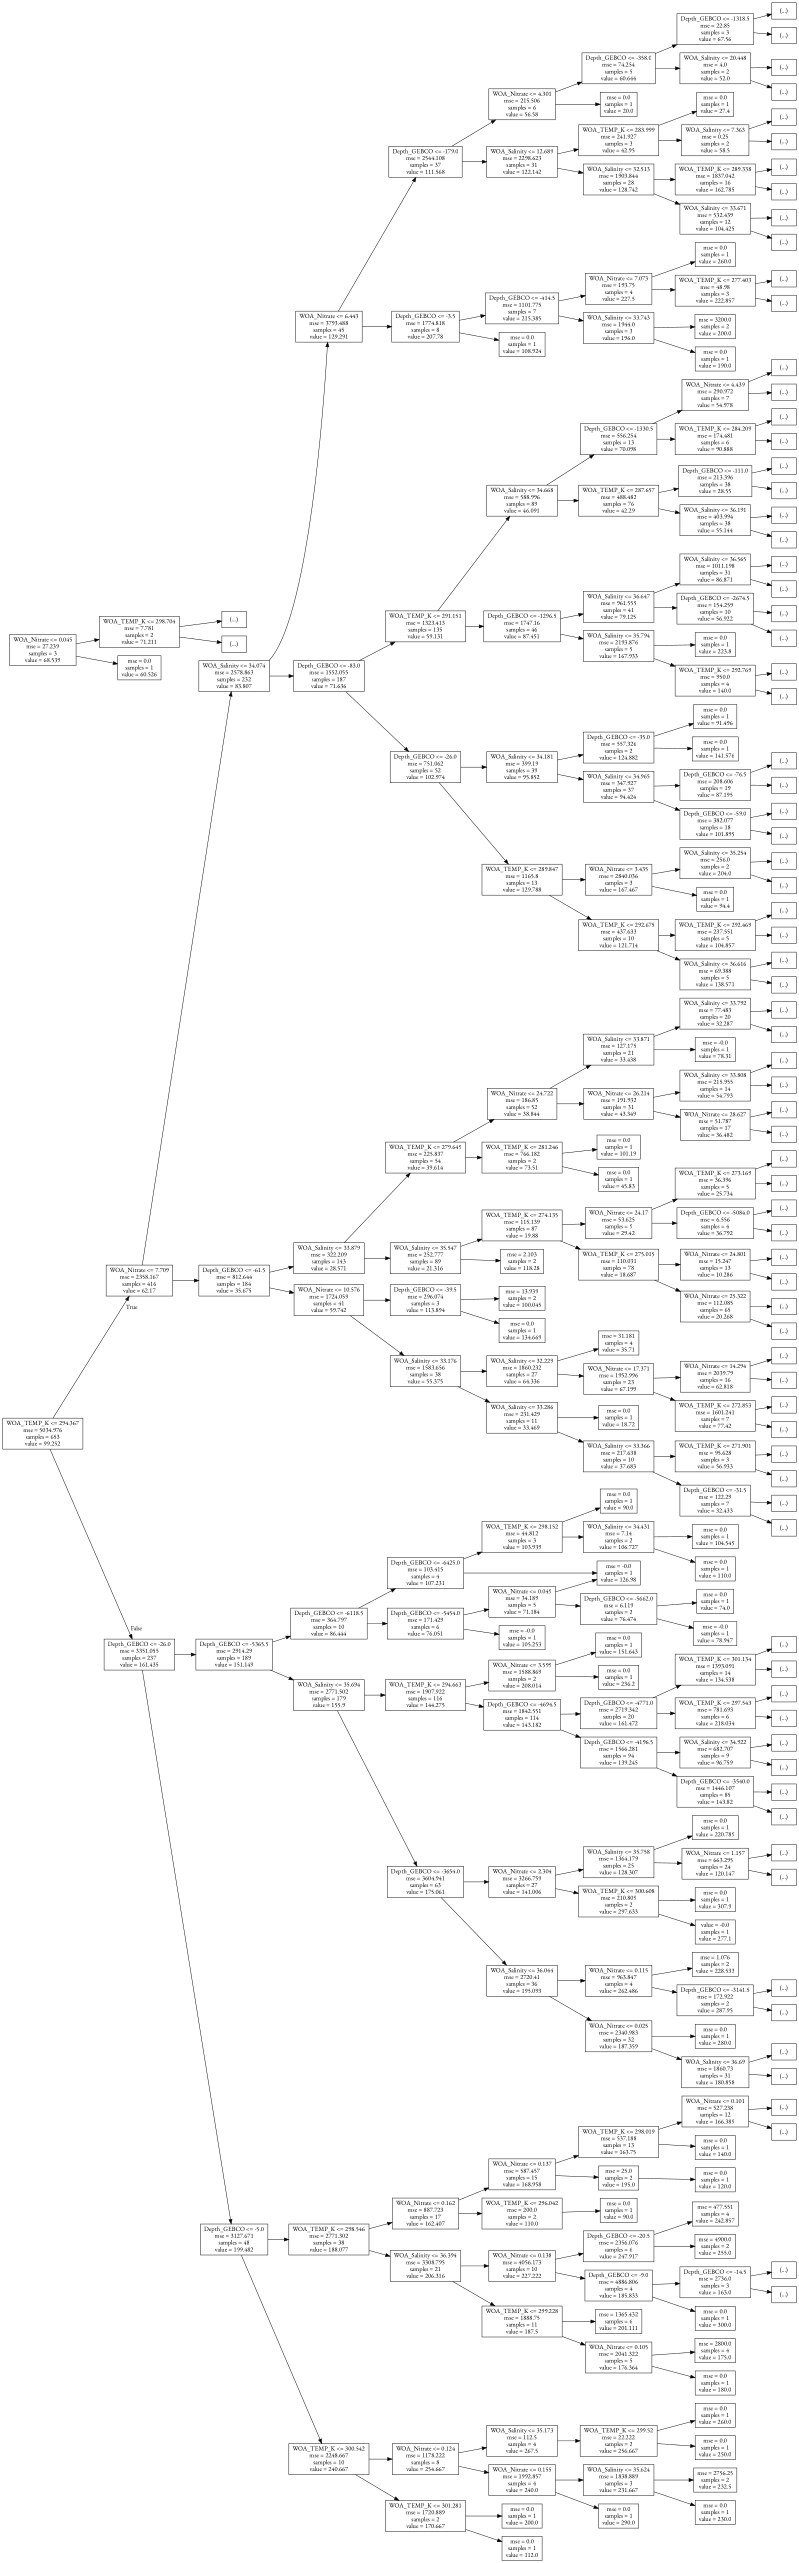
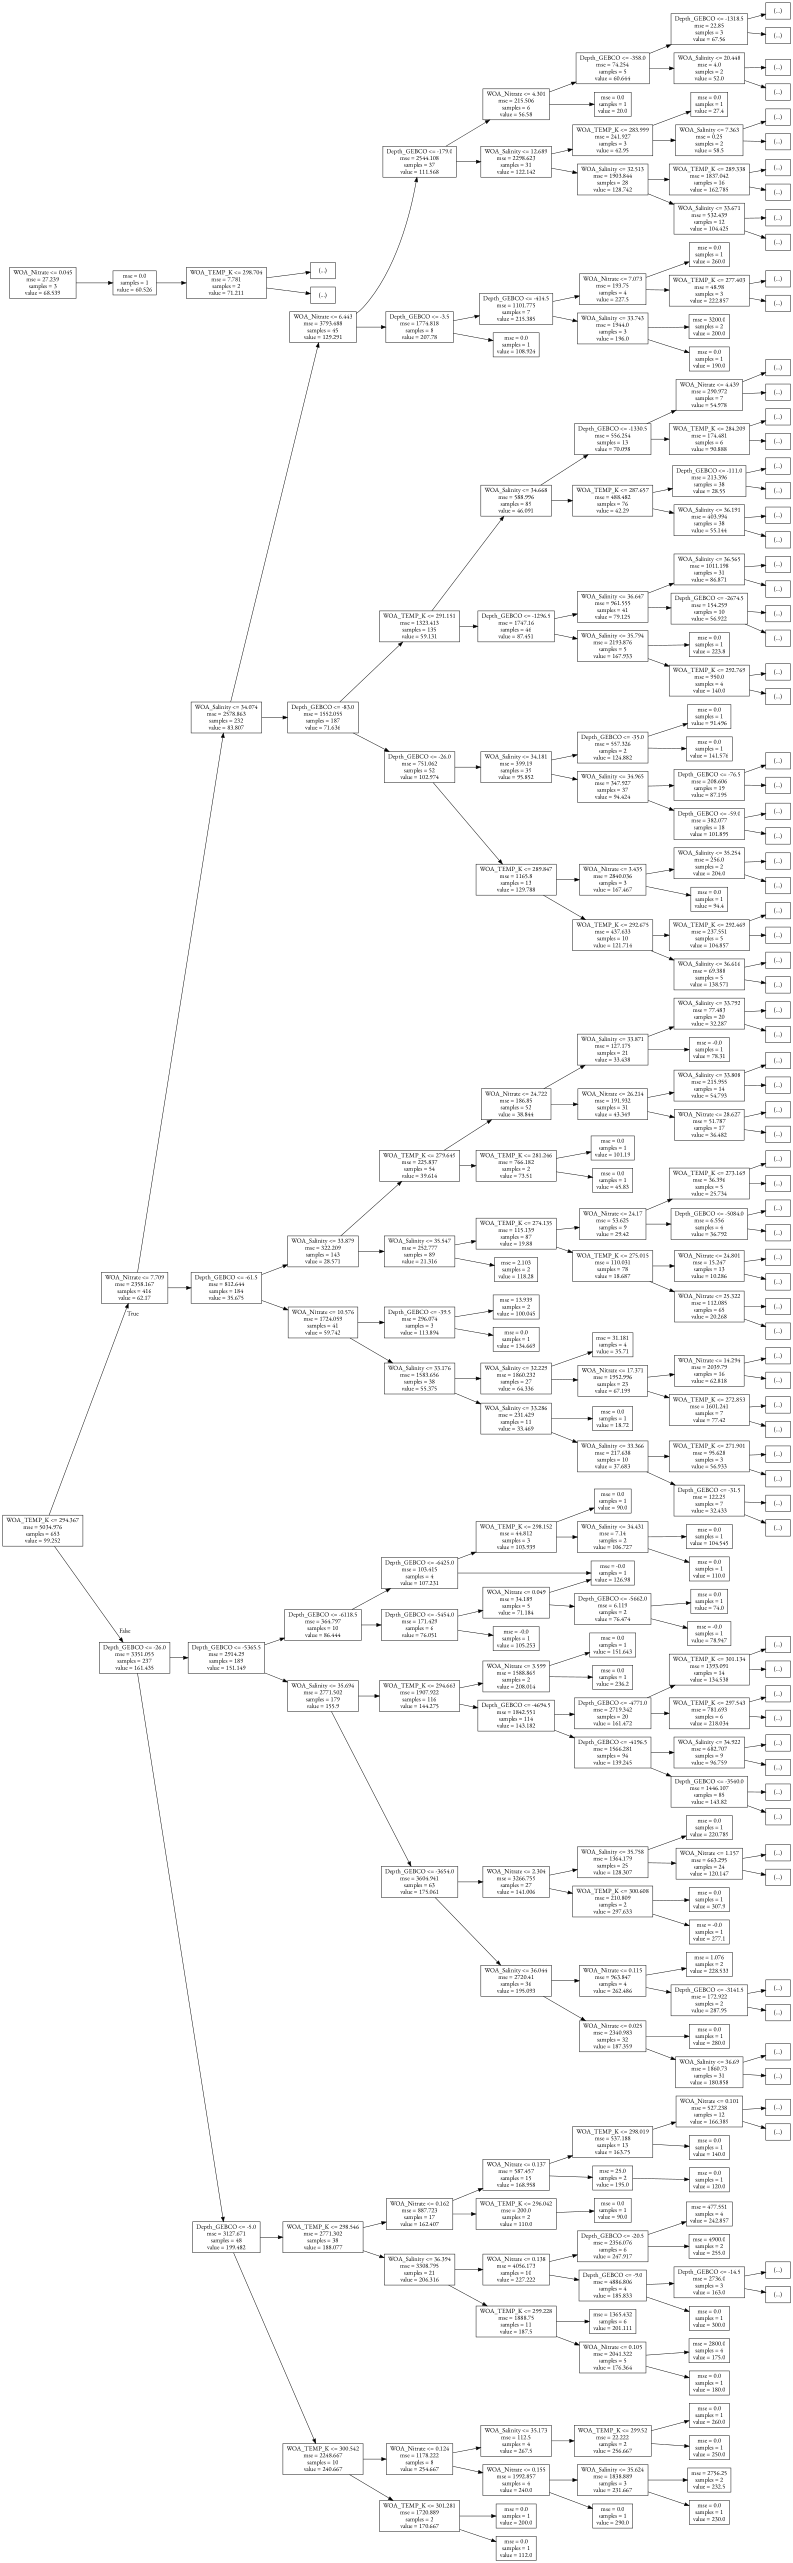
(85, 642) -> (169, 283)
(715, 1932) -> (709, 1932)
